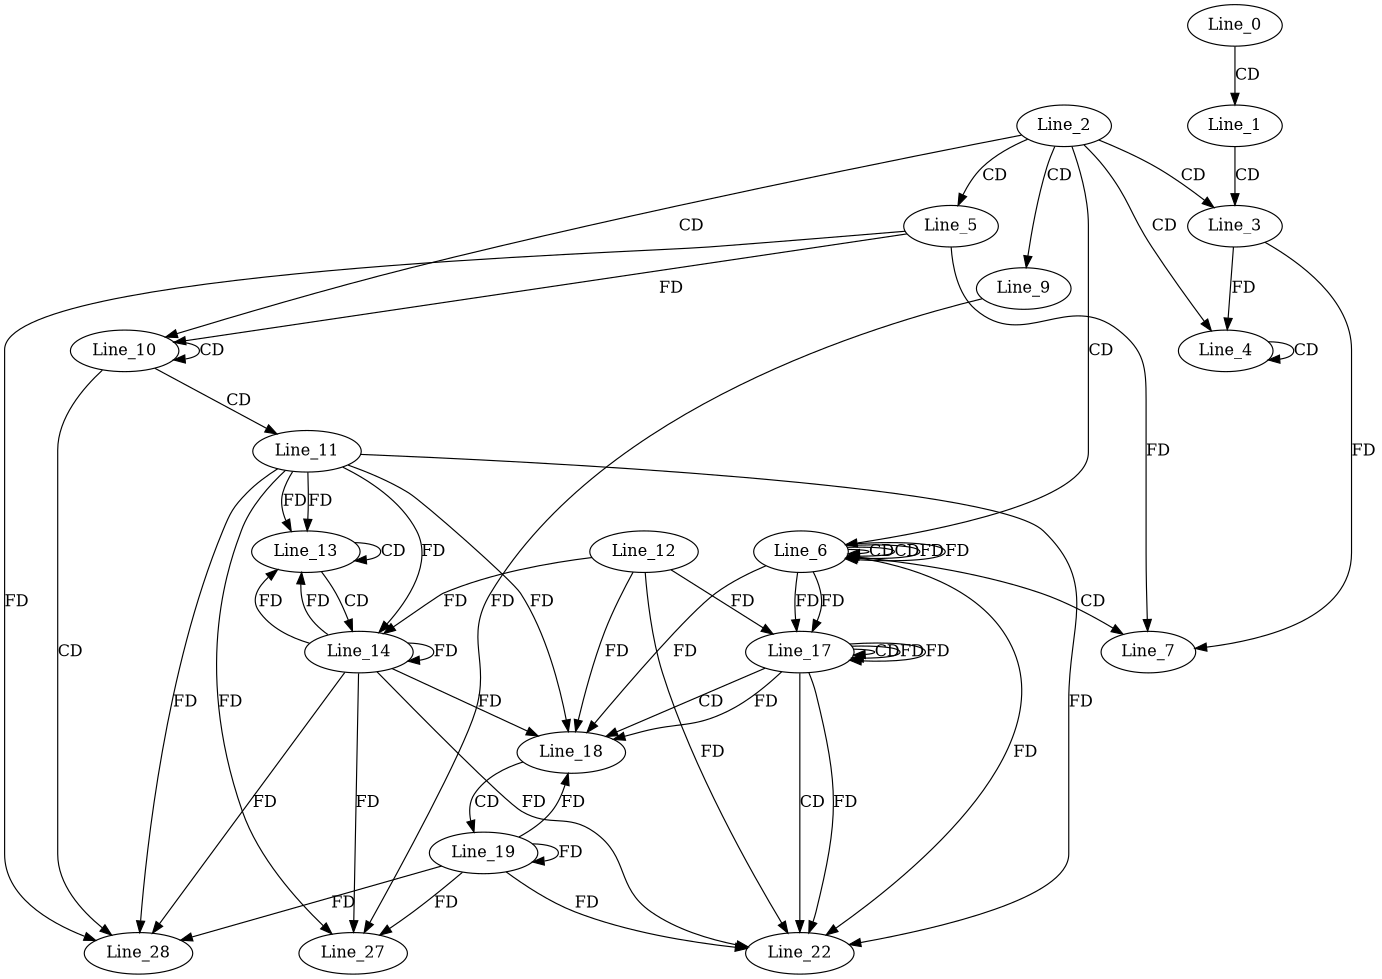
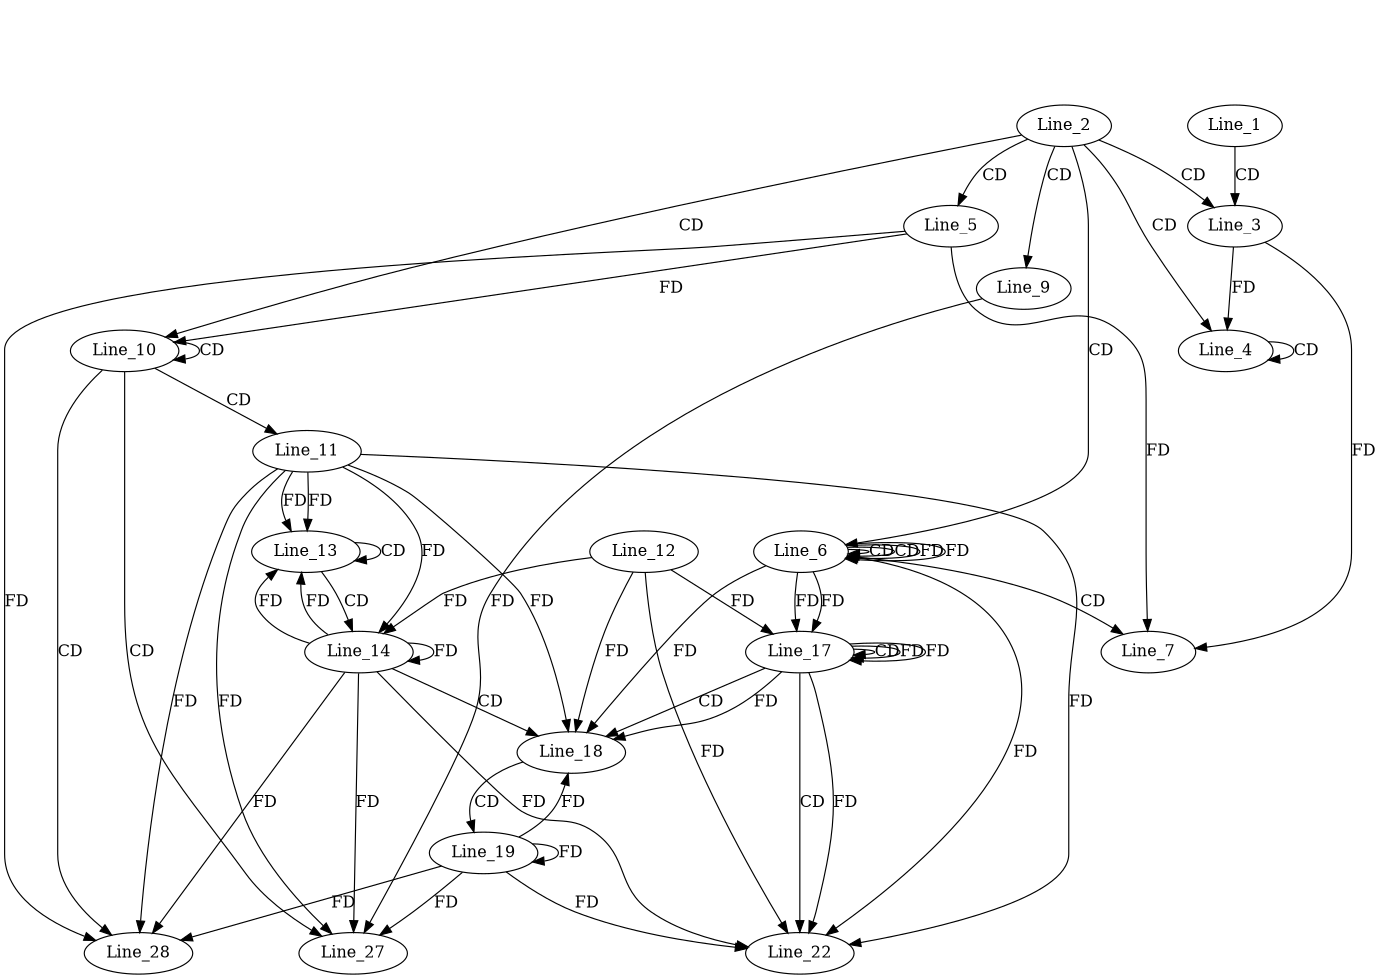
(1235, 25) -> none
none -> (132, 683)
(491, 702) -> (491, 702)
